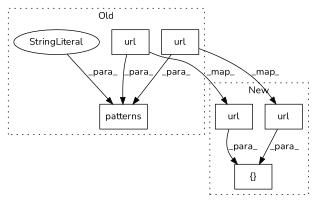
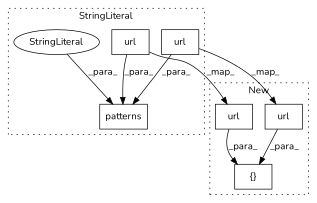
(106, 16) -> (106, 16)
